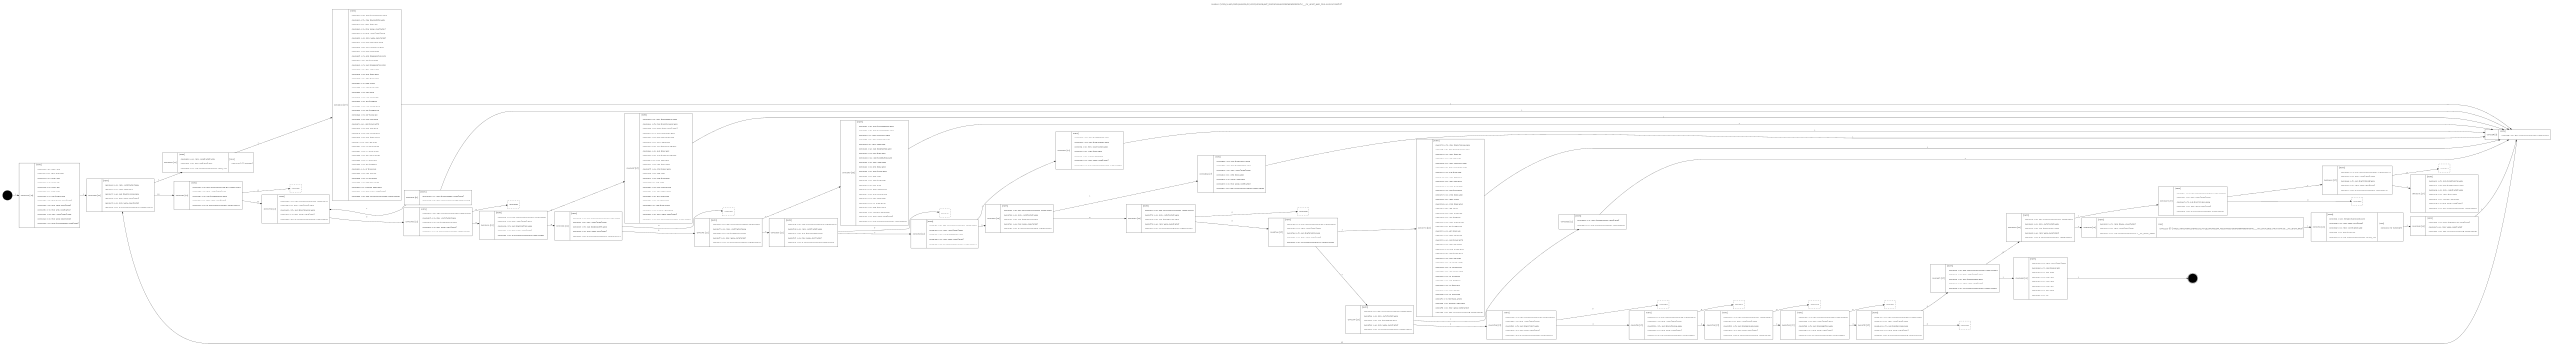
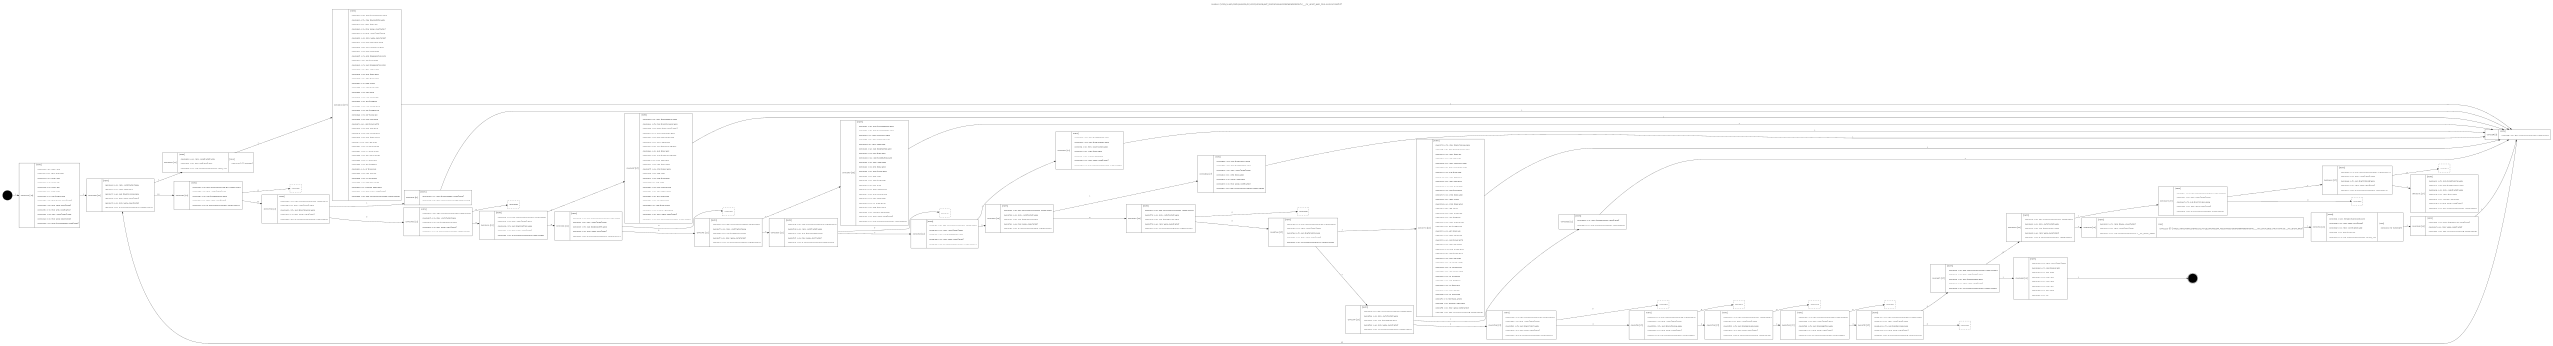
(370, 215) -> (366, 206)
